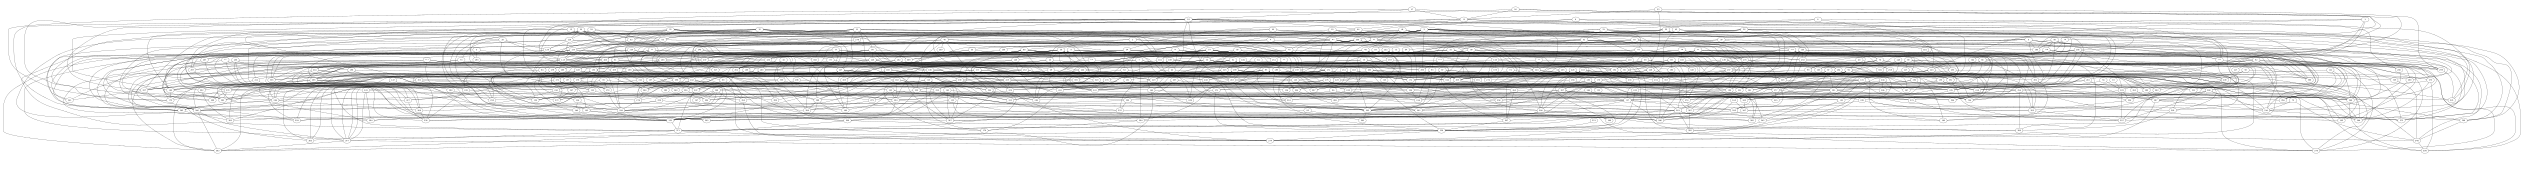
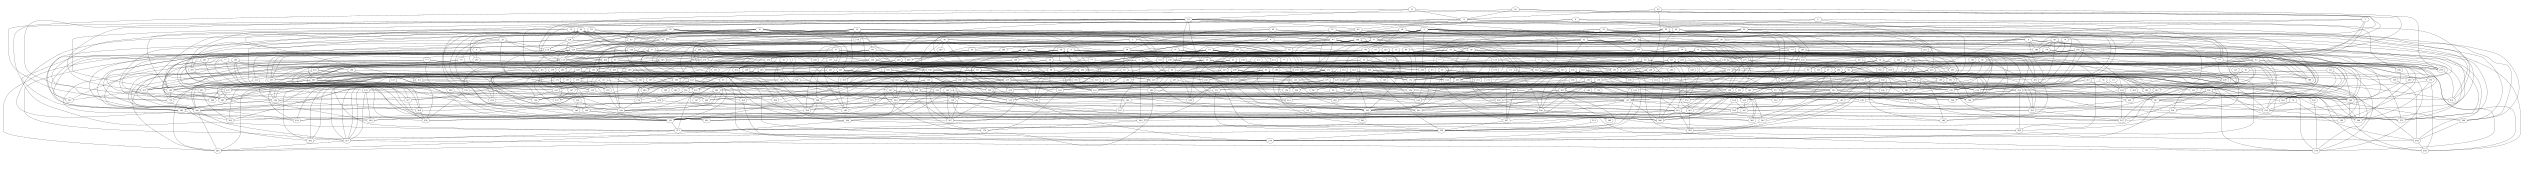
none -> (830, 70)
none -> (2314, 100)
